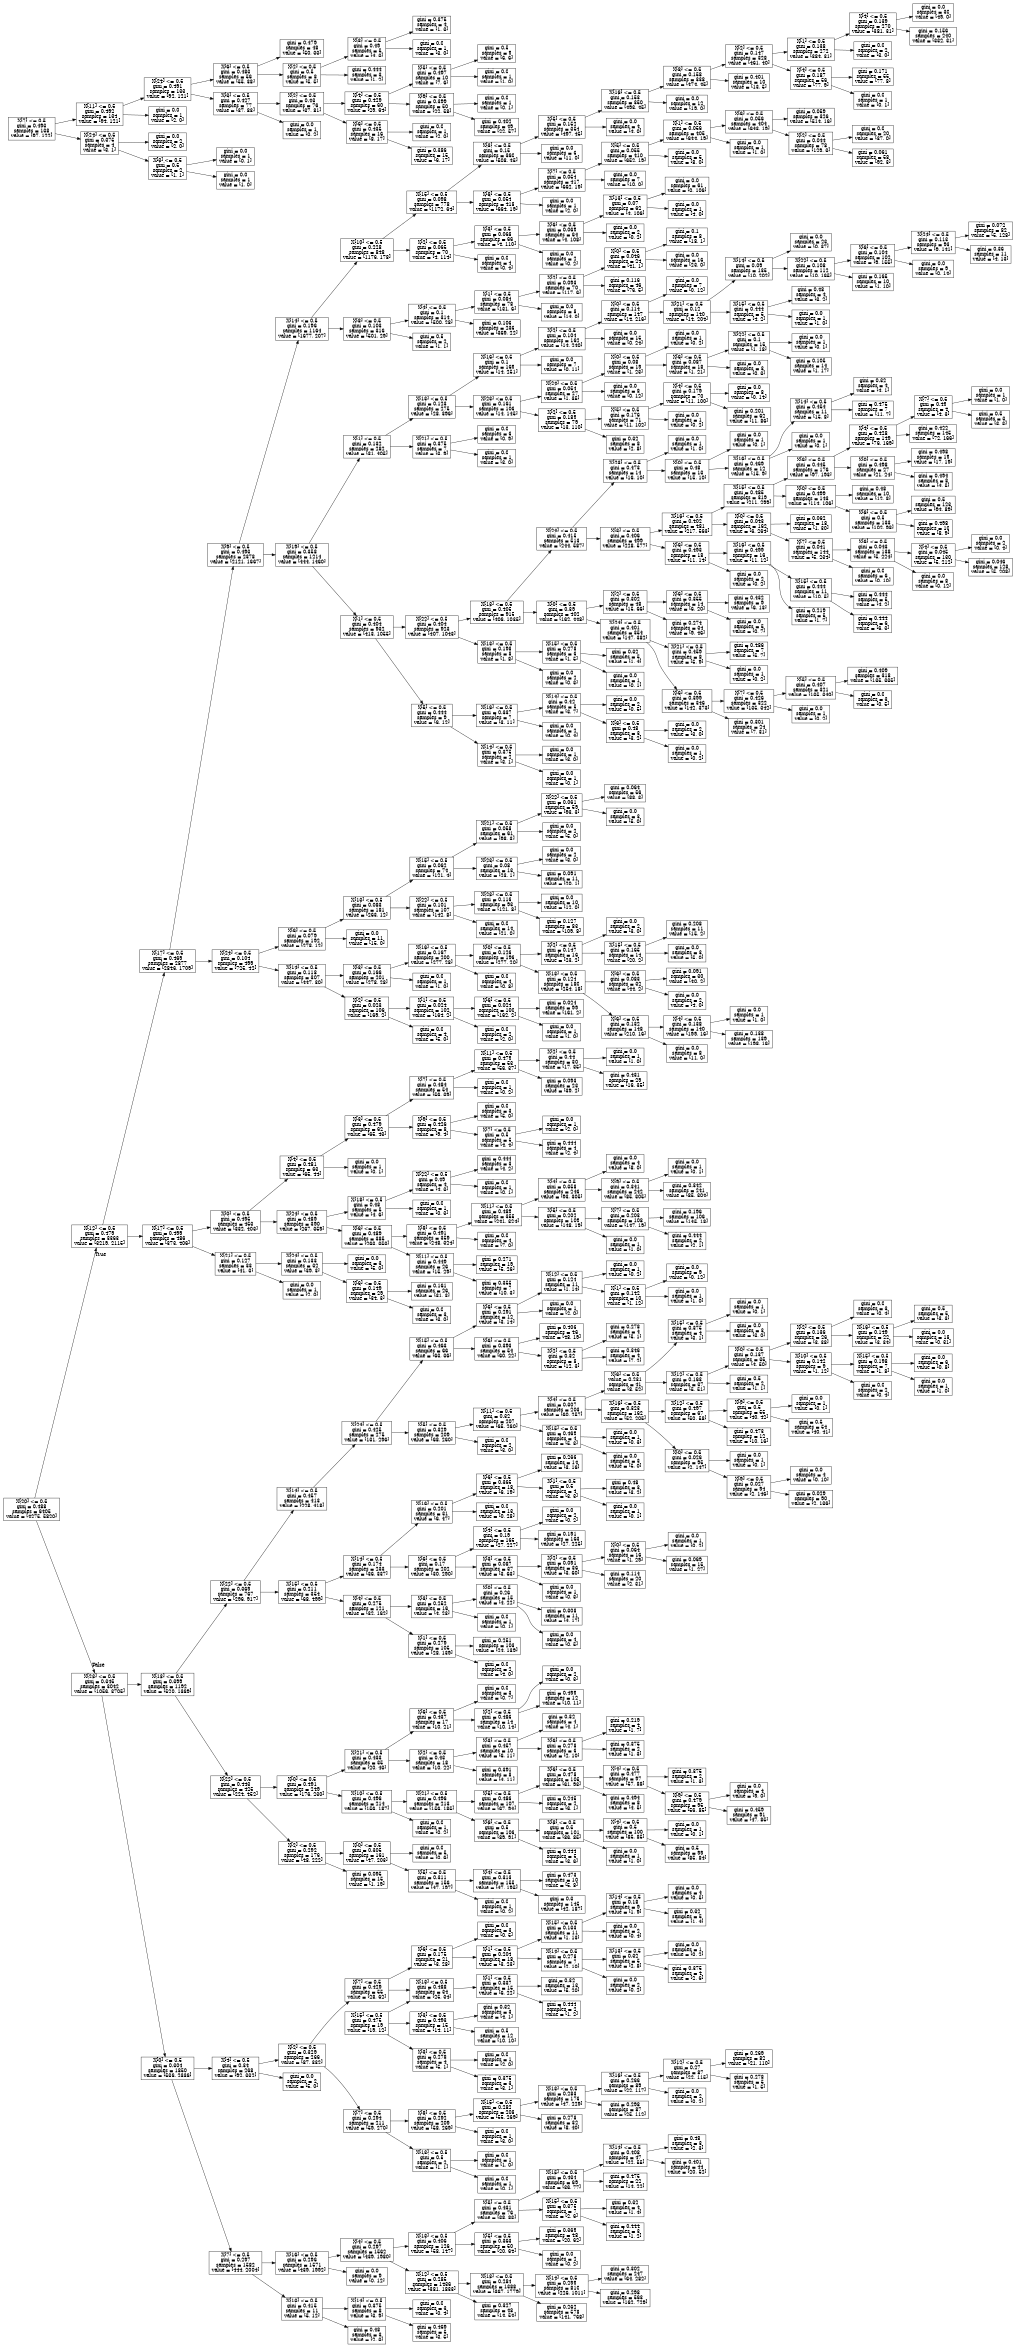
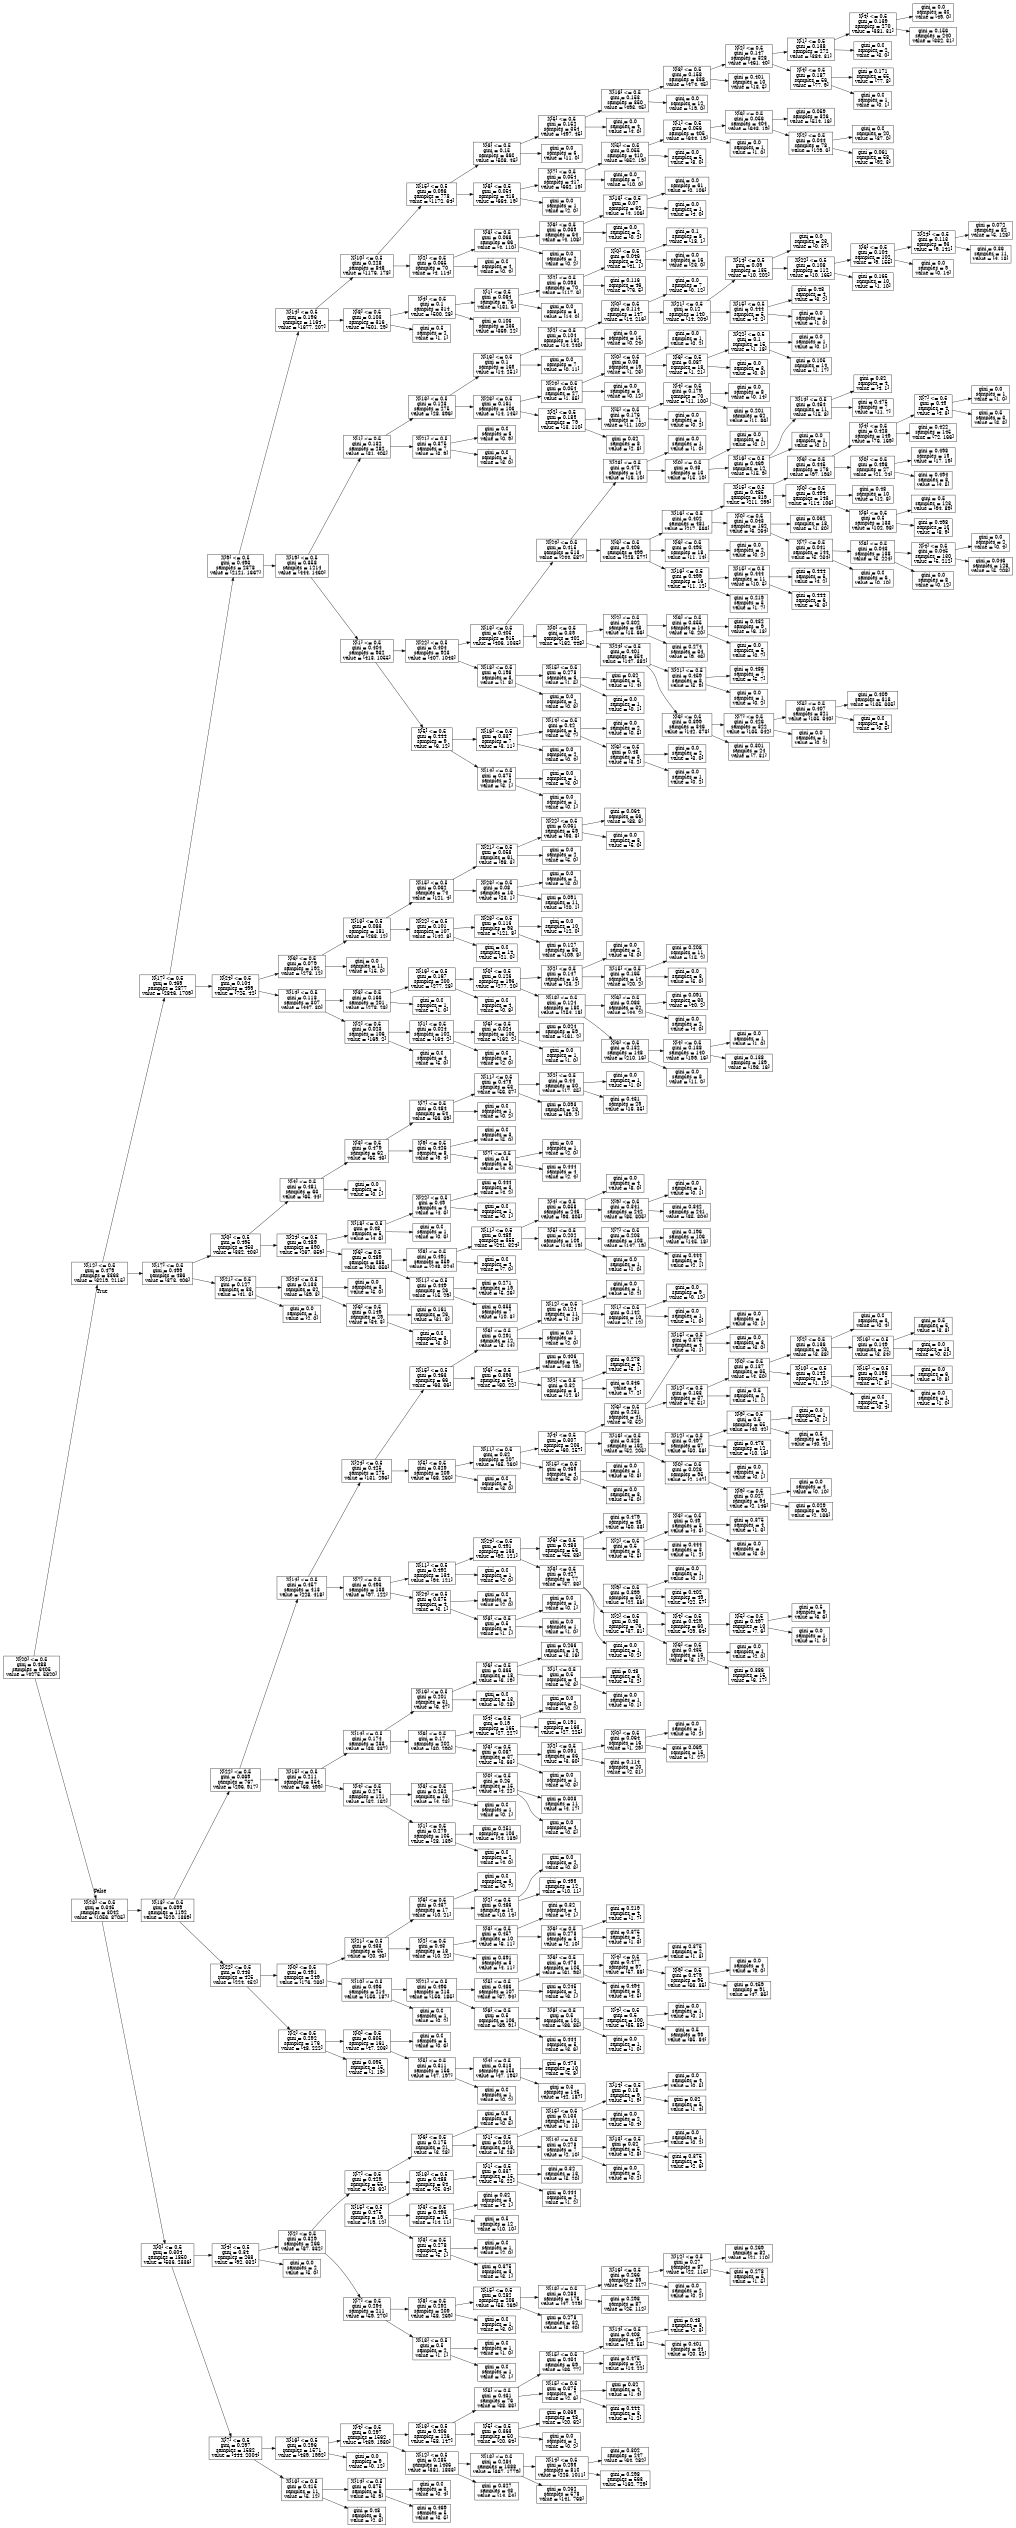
(398, 104) -> (655, 1609)
(811, 497) -> (811, 496)
(716, 553) -> (656, 565)
(562, 1008) -> (562, 1032)
(625, 1356) -> (625, 1389)
(625, 1383) -> (625, 1415)
none -> (333, 1588)
